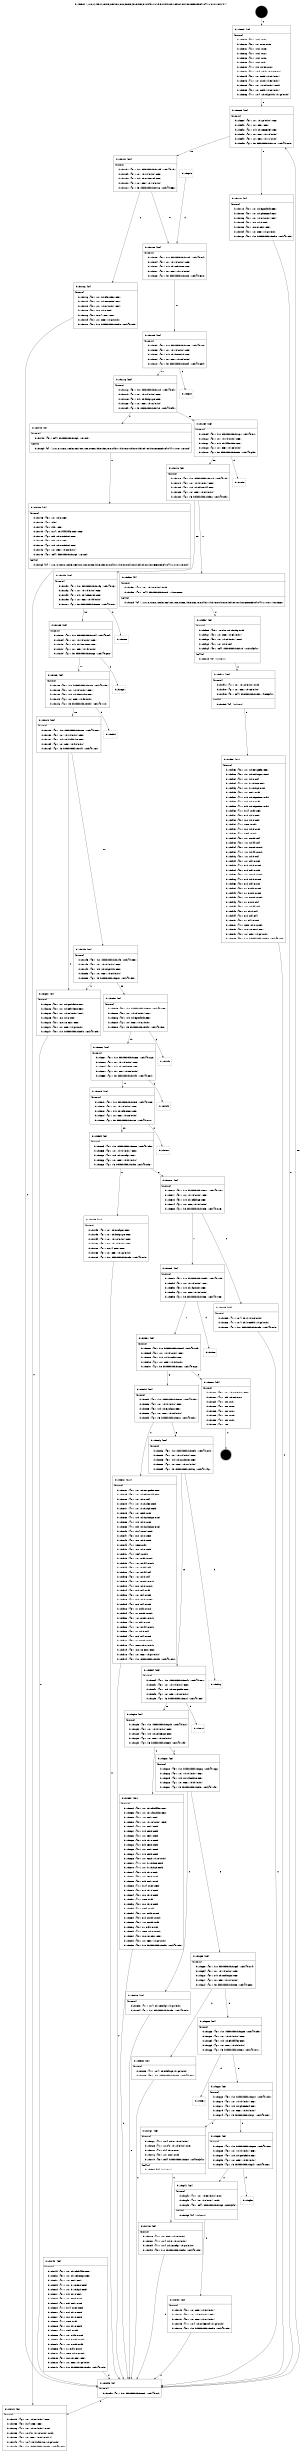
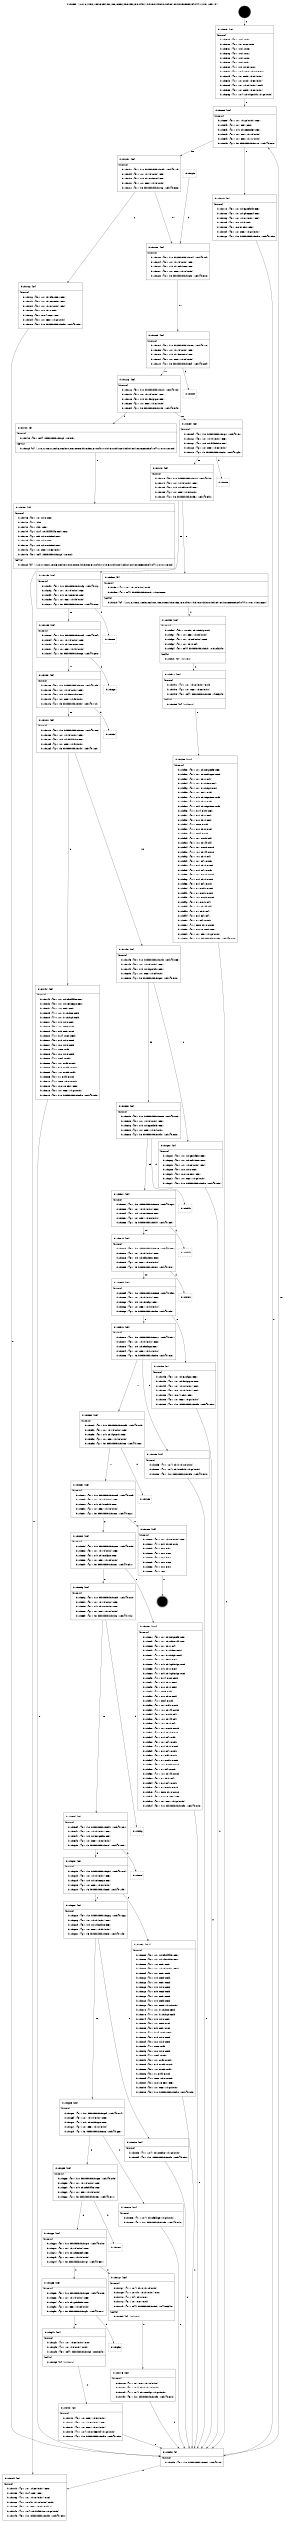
(69, 871) -> (68, 868)
